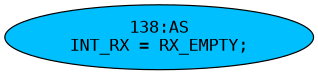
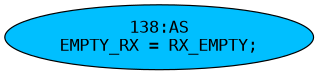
(159, 37) -> (159, 37)
